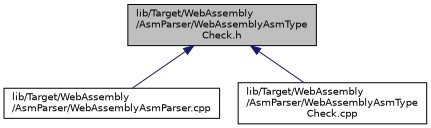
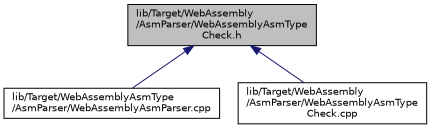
(112, 103) -> (112, 103)
